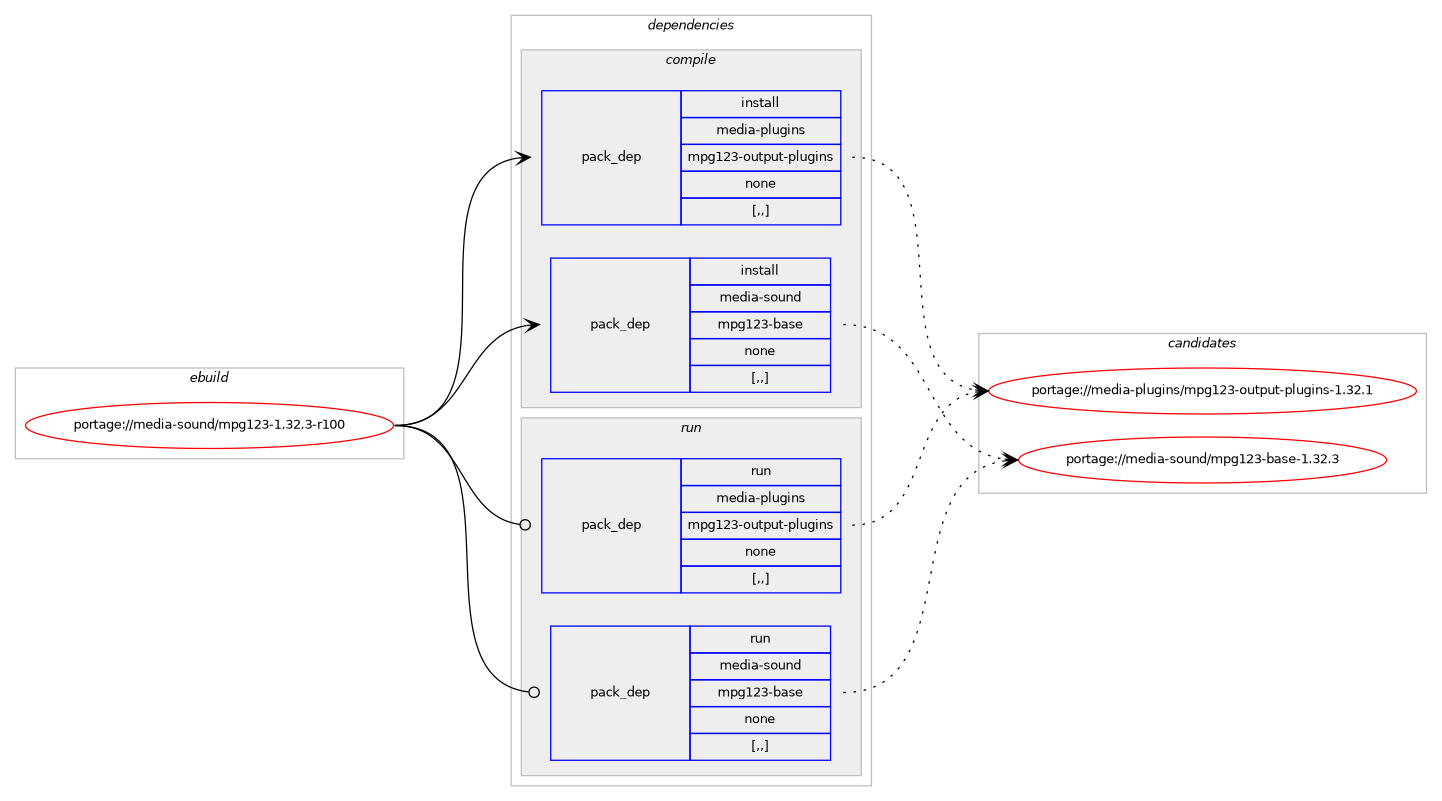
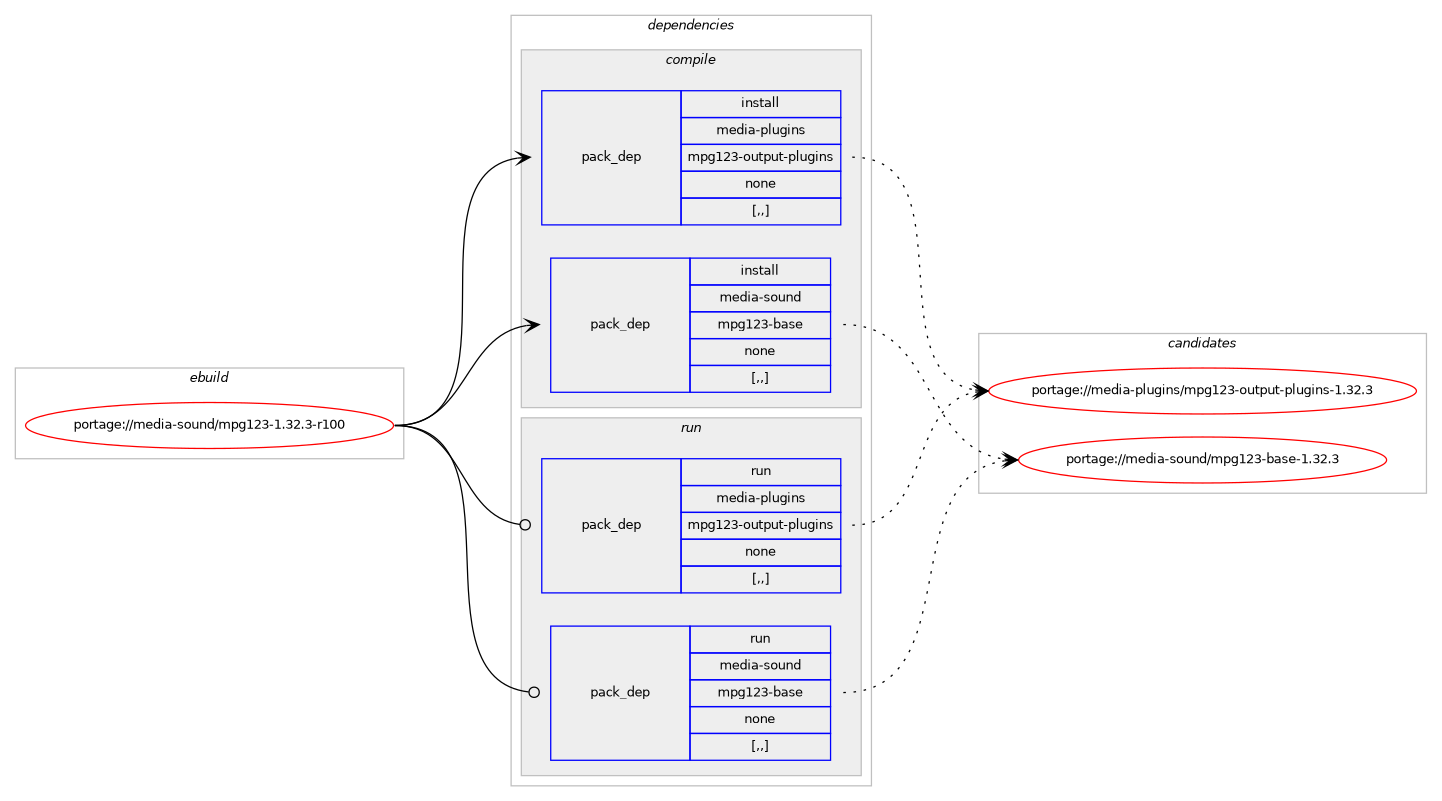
(1203, 391) -> (1203, 391)
